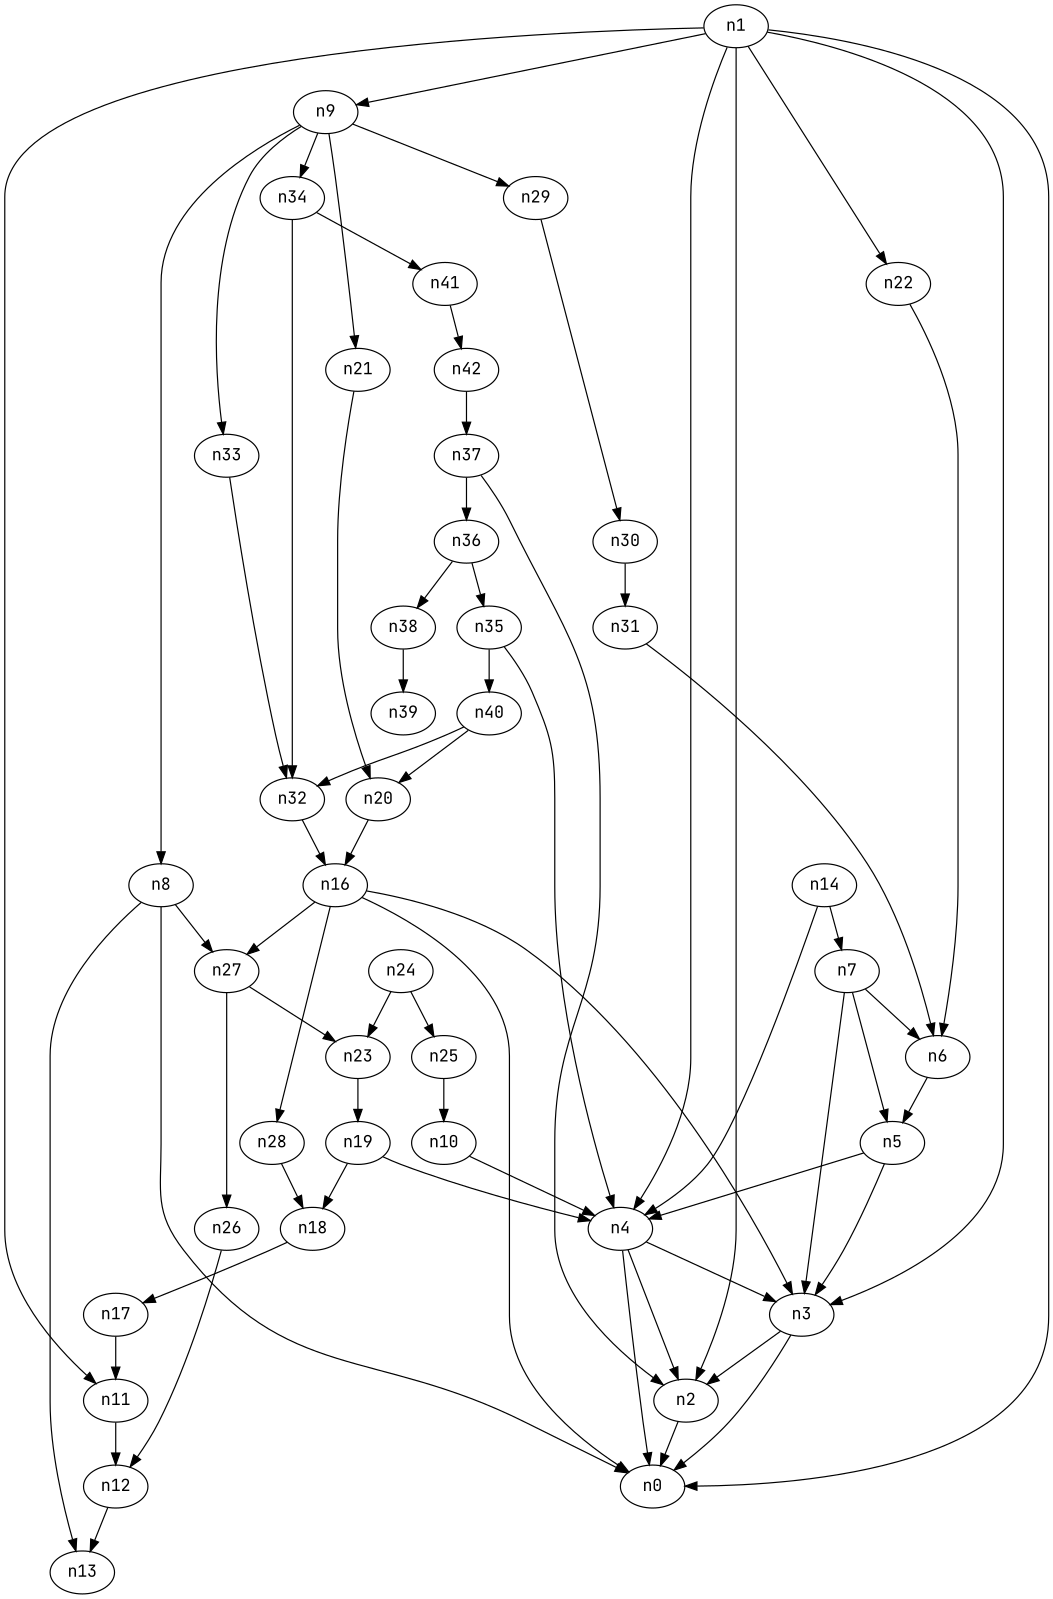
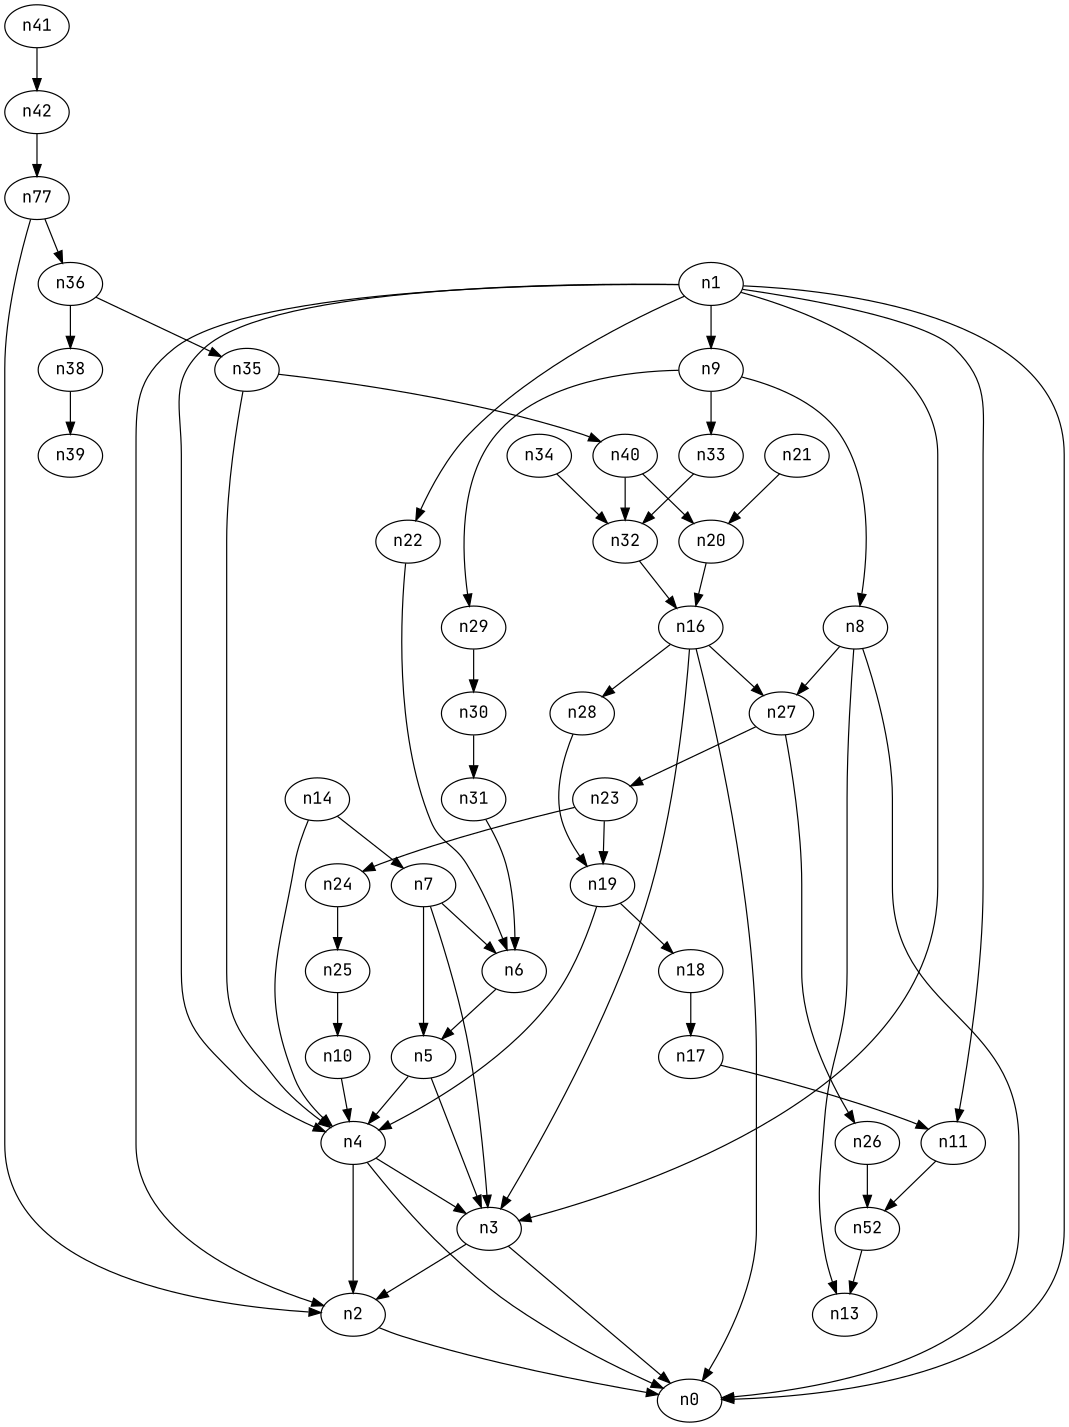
(311, 149) -> none
(363, 238) -> none
(343, 240) -> none
(466, 456) -> (37, 198)
(382, 1009) -> (473, 834)
(289, 1180) -> (559, 797)
(116, 1487) -> (867, 1229)
